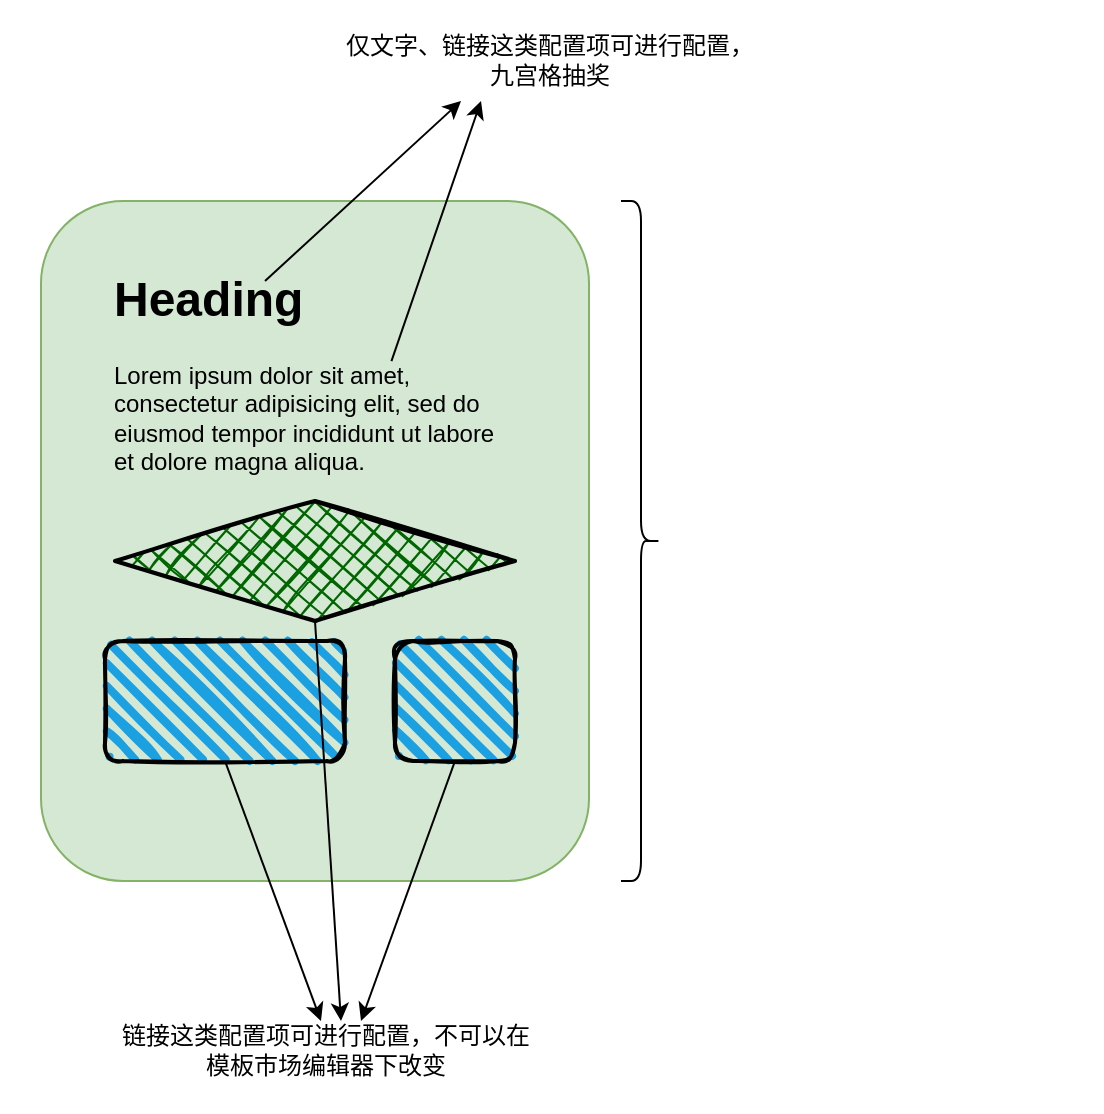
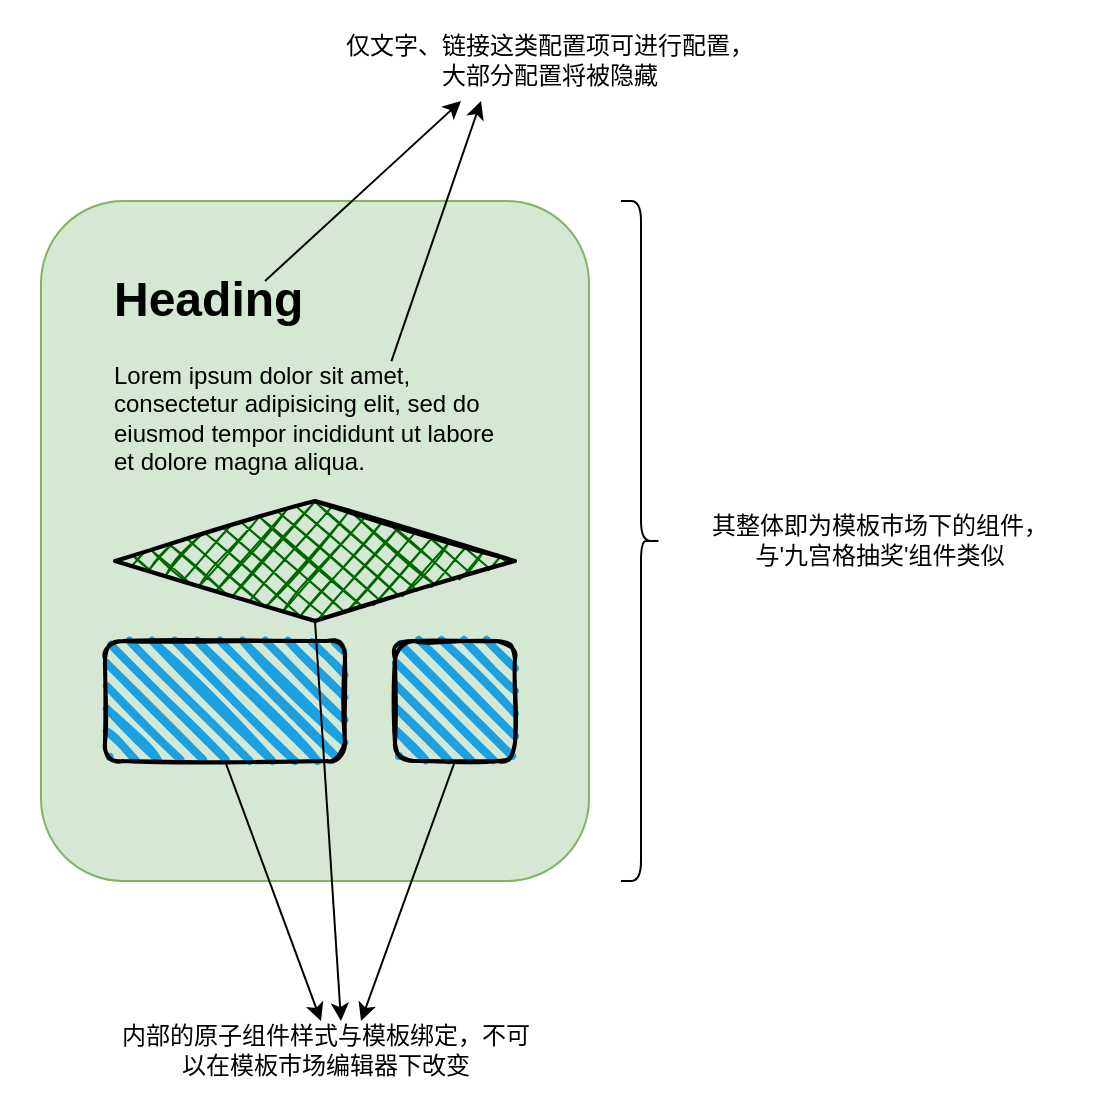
(551, 61) -> (551, 61)
none -> (881, 541)
(327, 1051) -> (327, 1051)
